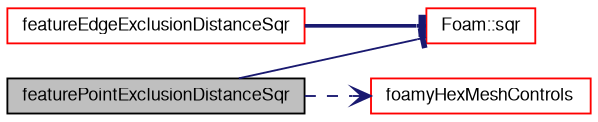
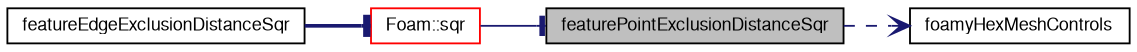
(156, 26) -> (156, 26)
(328, 59) -> (509, 26)
(481, 96) -> (1020, 26)
